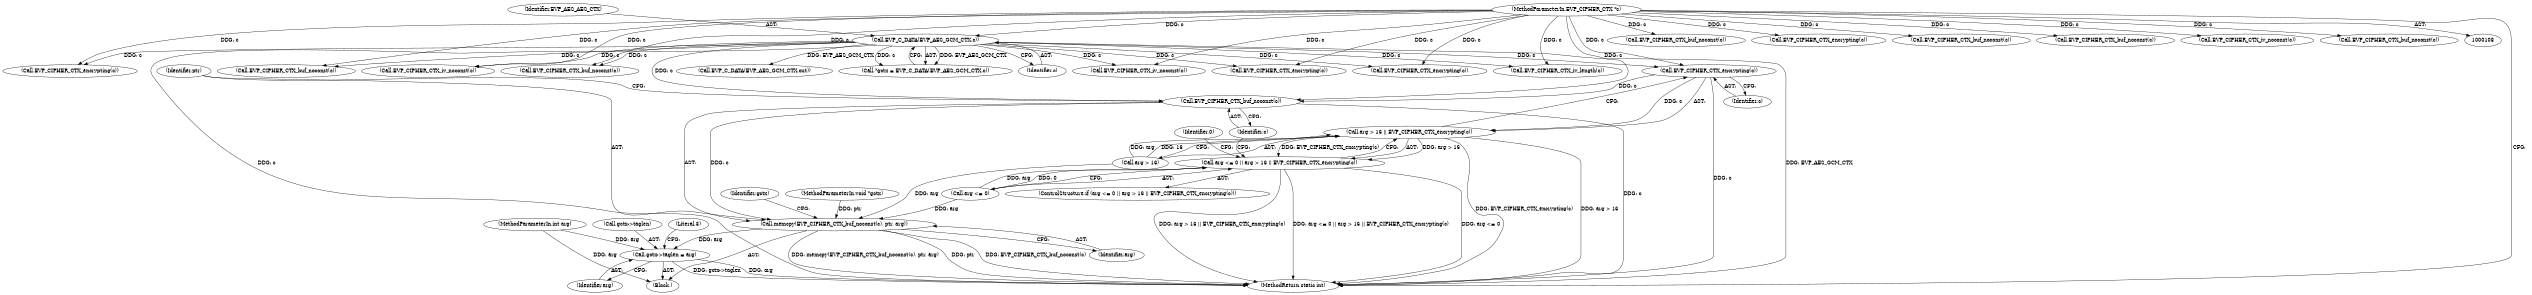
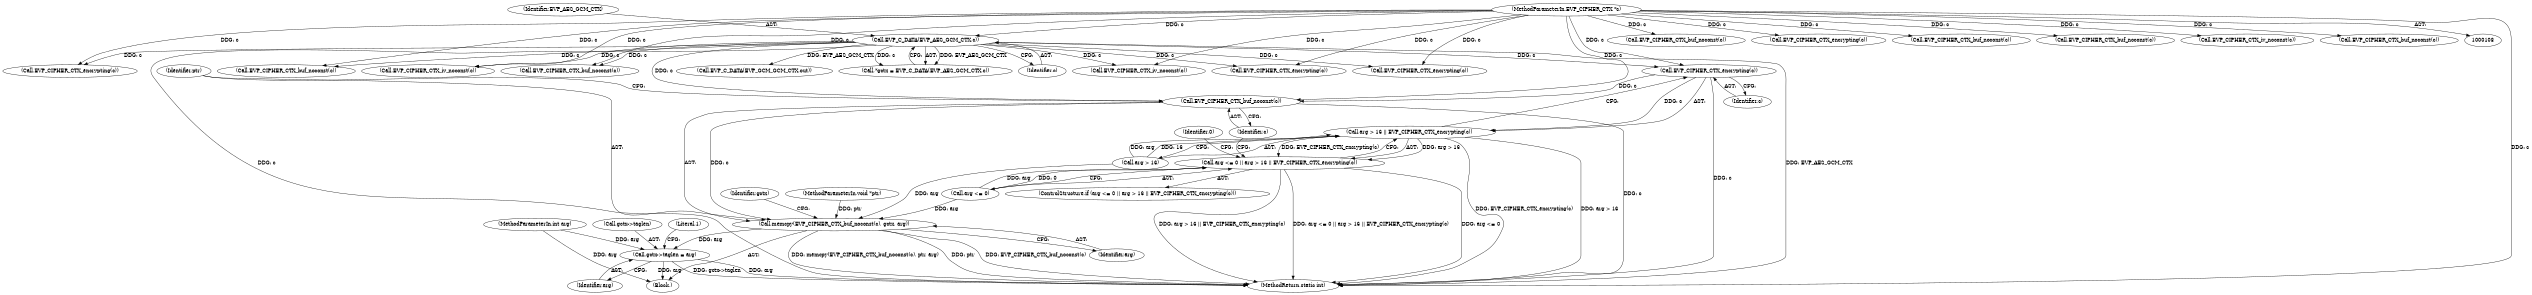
(563, 10) -> (563, 10)
(754, 71) -> (754, 71)
(1558, 71) -> none
(2520, 148) -> (2520, 148)
(842, 194) -> (842, 194)
(688, 225) -> (688, 225)
(834, 225) -> (834, 225)
(670, 271) -> (670, 271)
